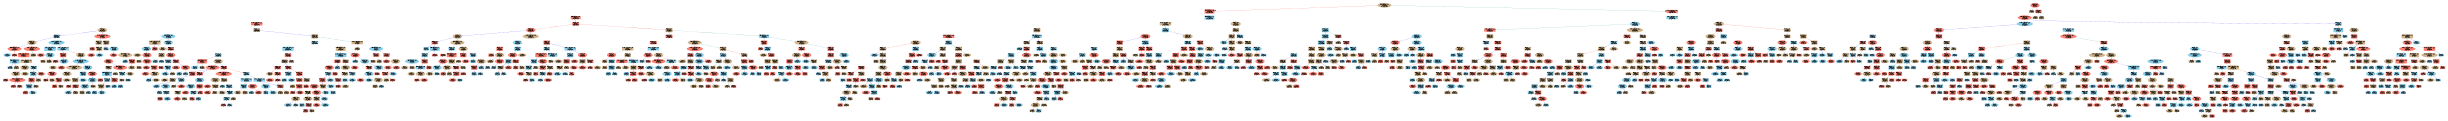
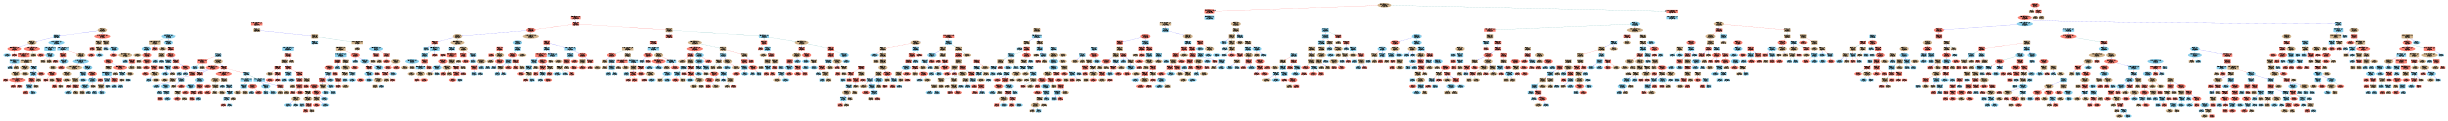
(193, 93) -> (193, 93)
